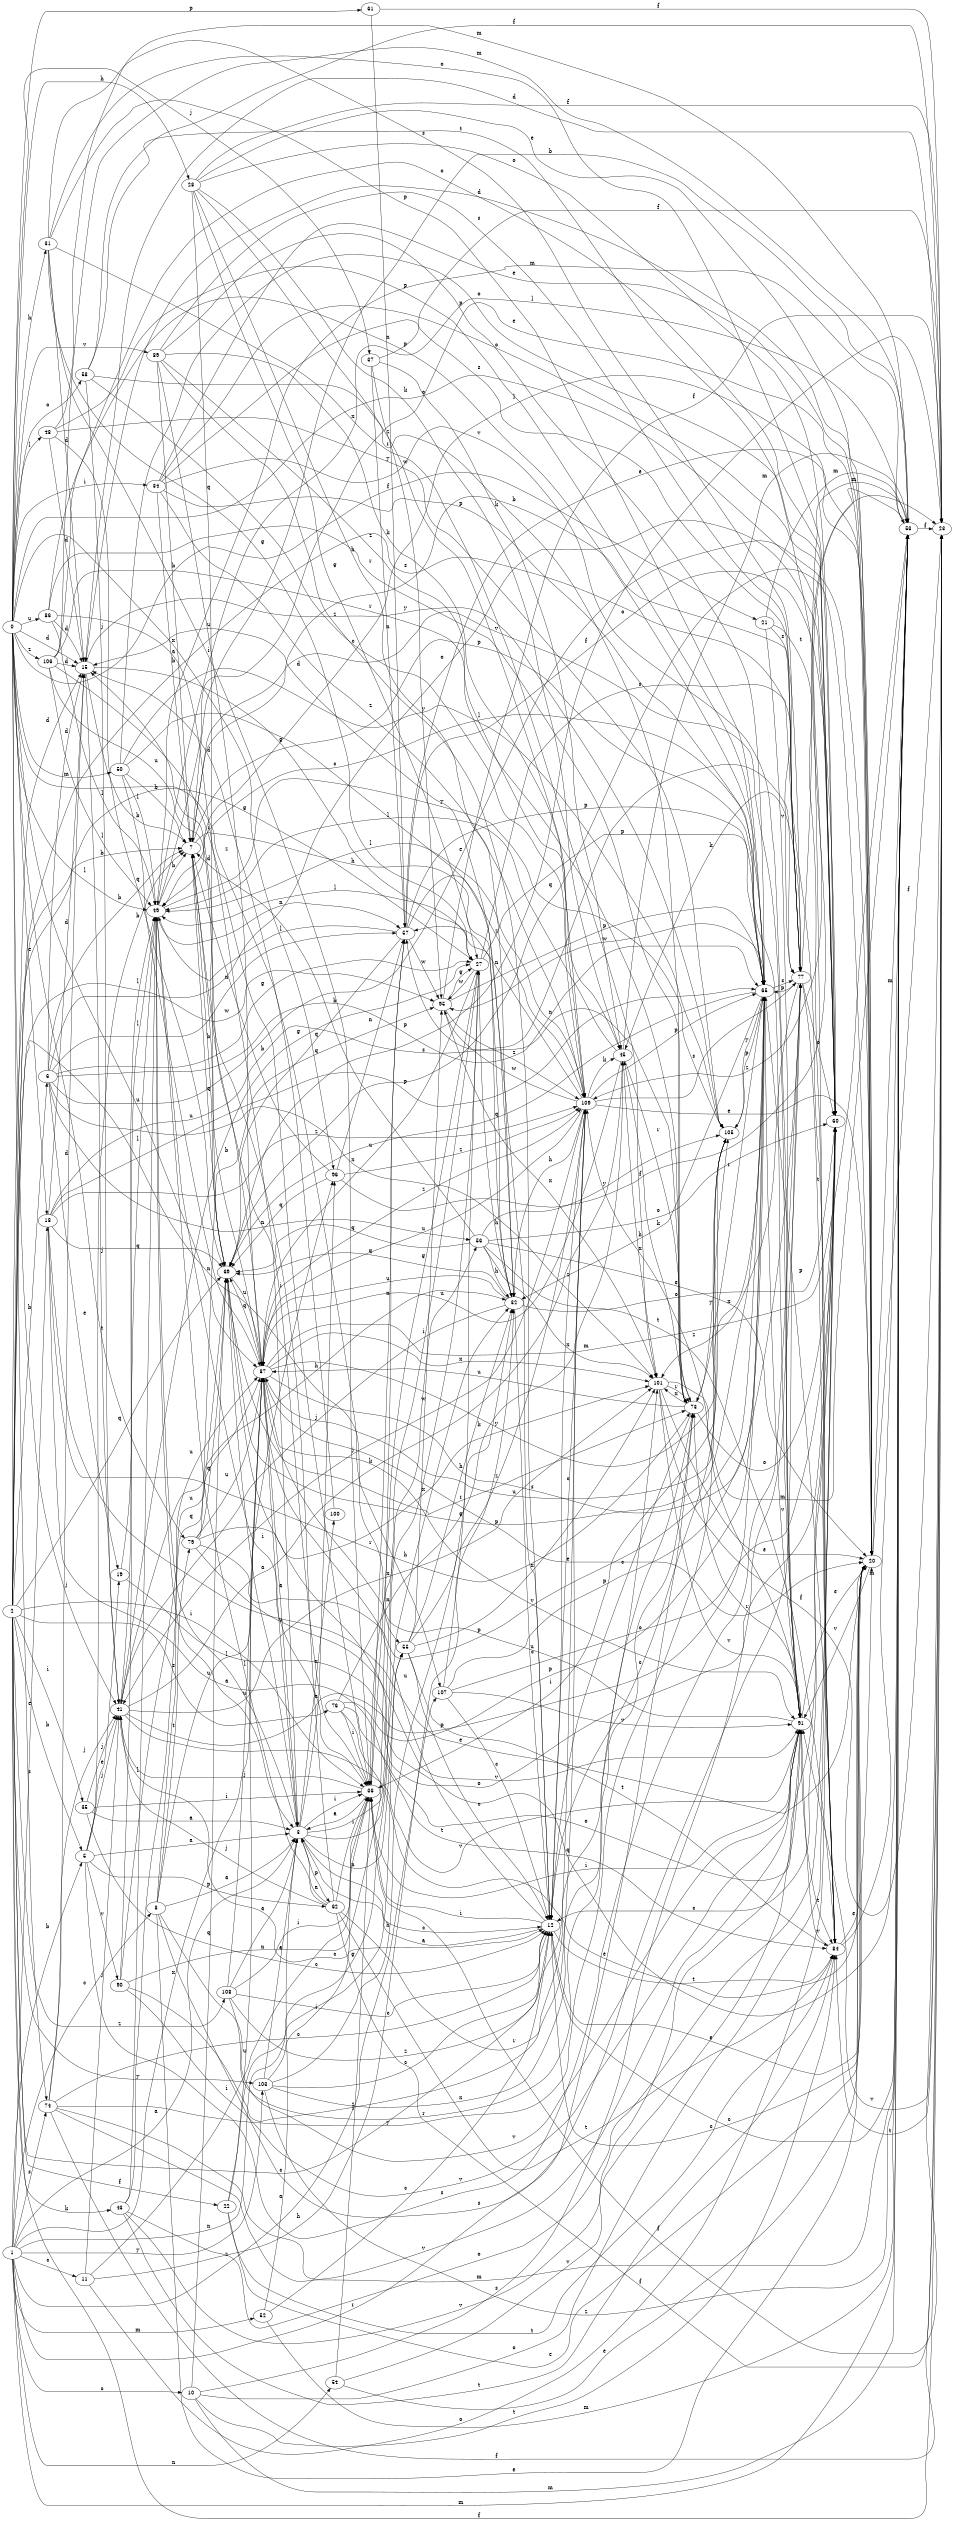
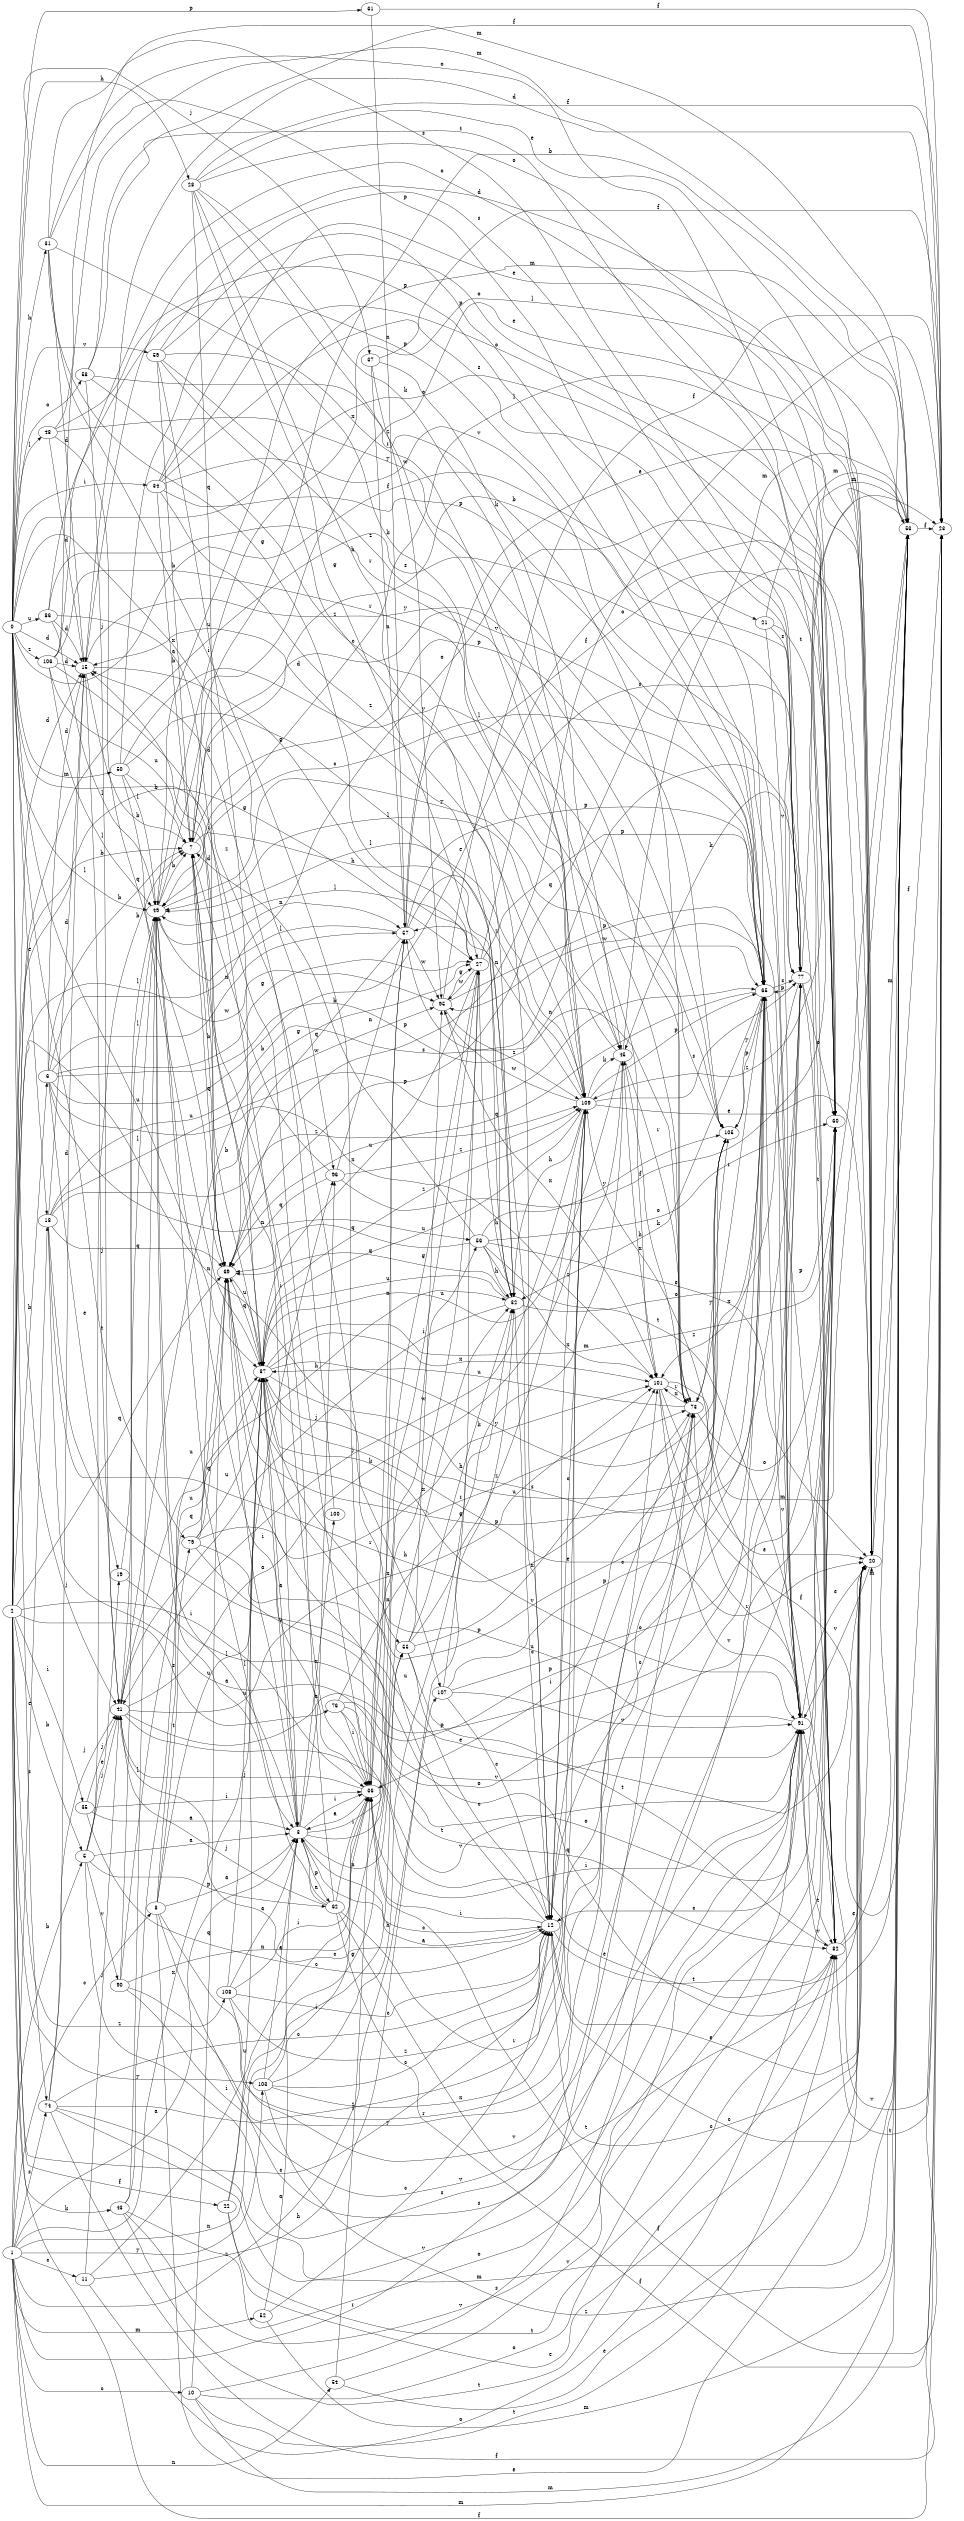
(156, 356) -> (156, 356)
(316, 1051) -> (316, 1051)
(836, 1949) -> (836, 1949)
